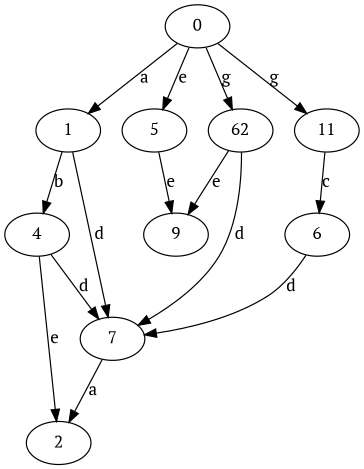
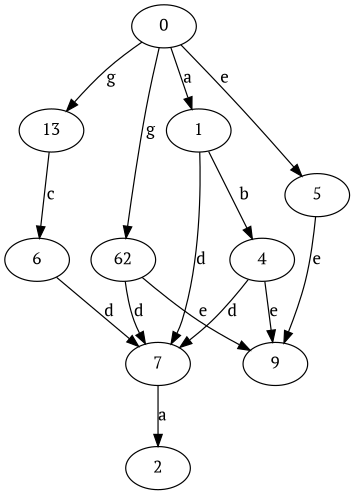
(327, 130) -> (51, 130)
(47, 333) -> (268, 306)
